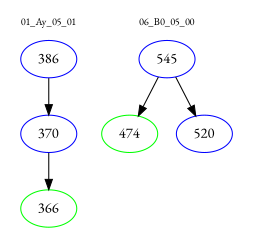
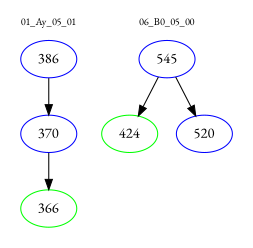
(130, 134) -> (130, 134)
